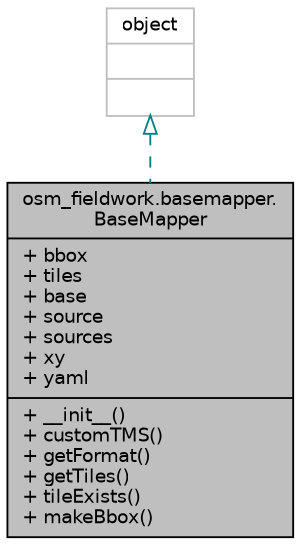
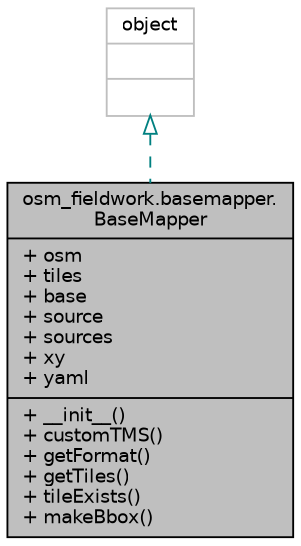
(56, 256) -> (53, 256)
